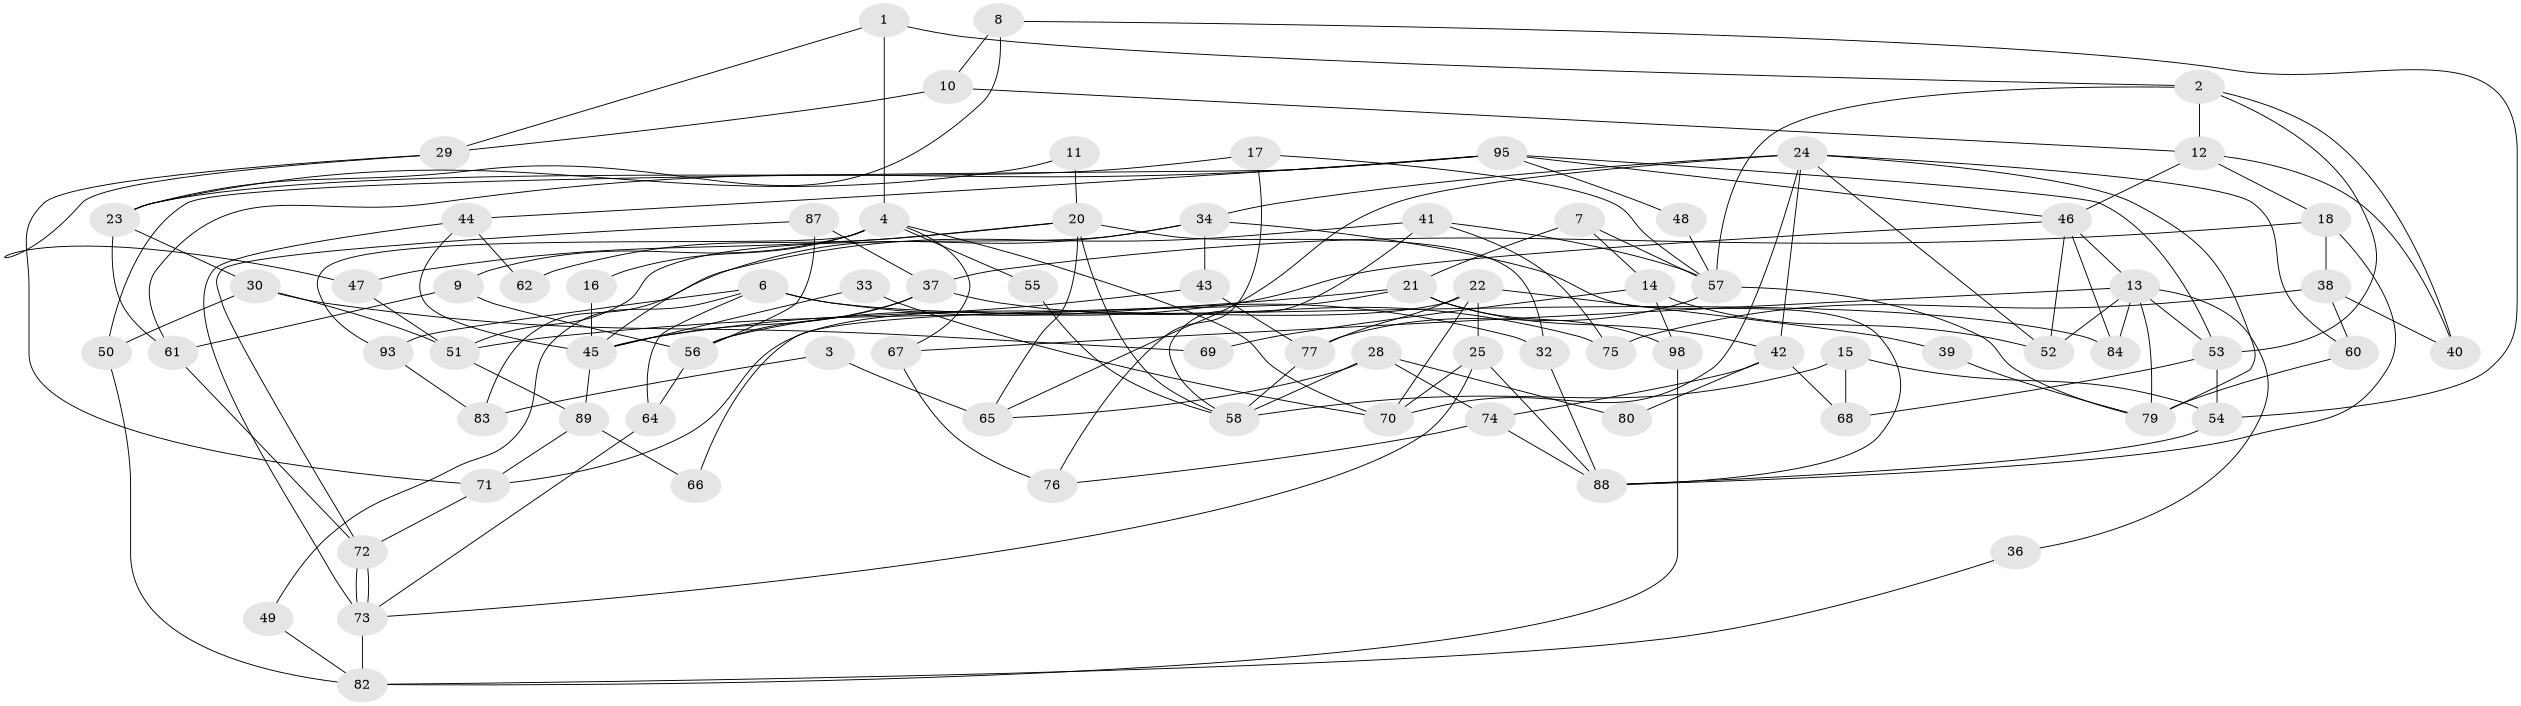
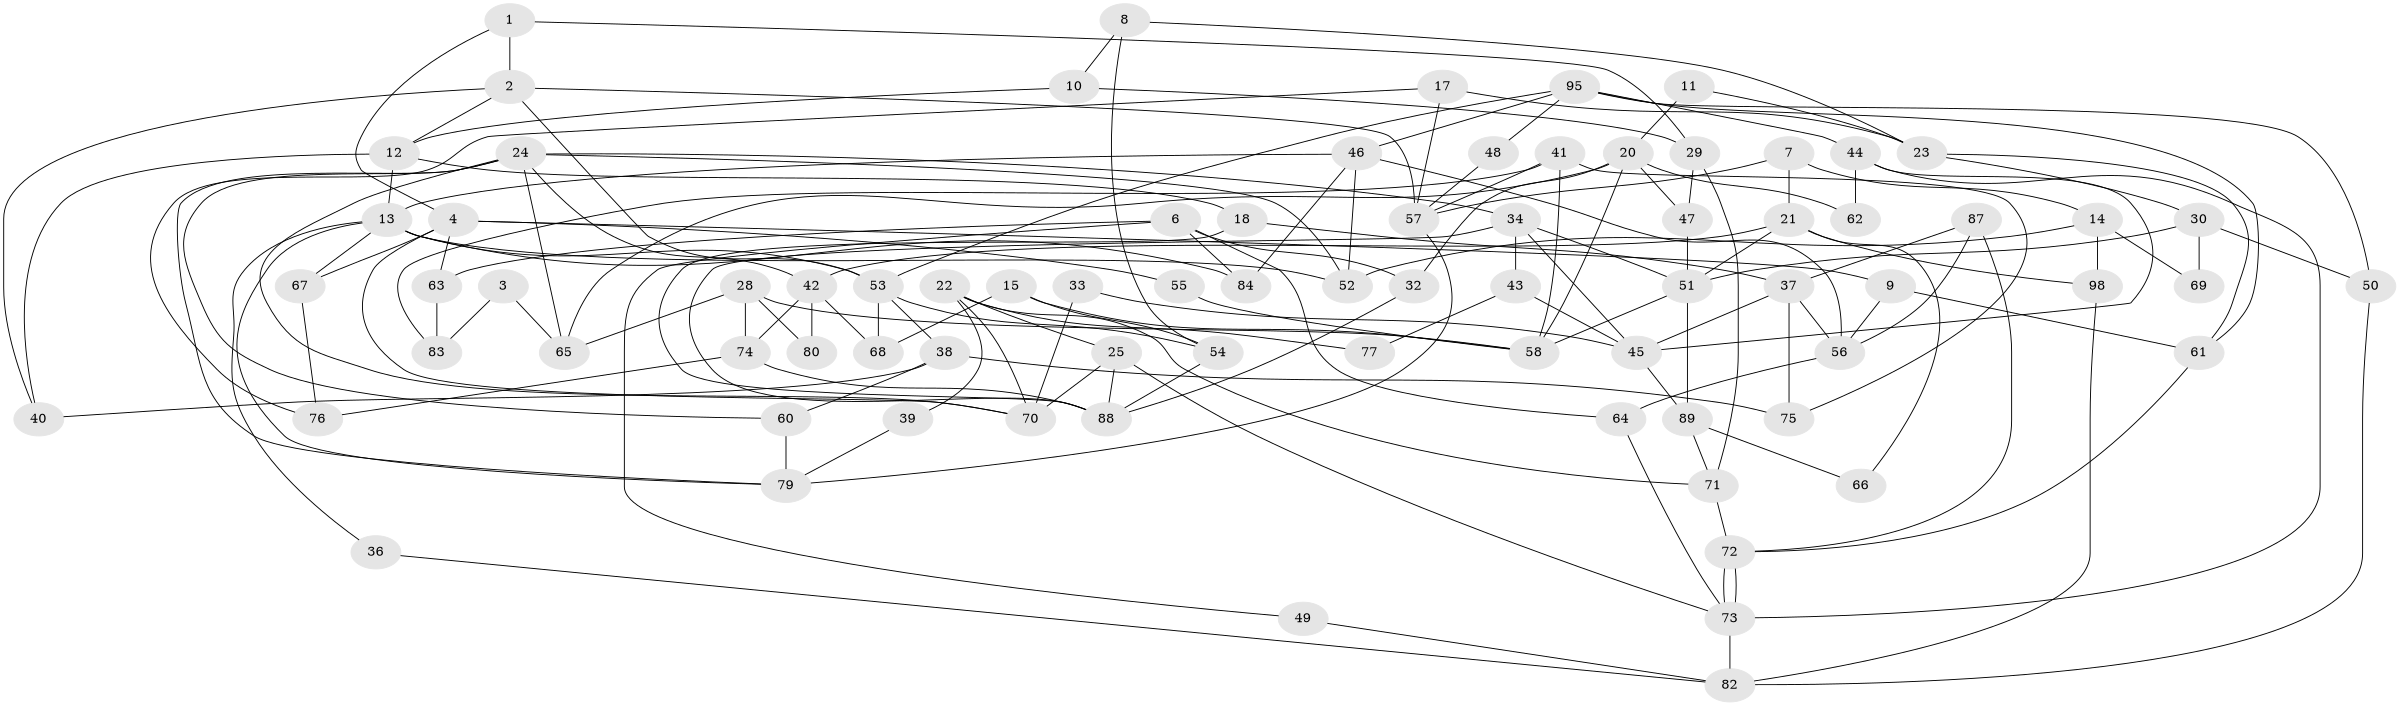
(2133, 187) -> (391, 187)
(2326, 253) -> (906, 314)
(591, 286) -> none
(1513, 320) -> none
(388, 353) -> (437, 286)
(1280, 379) -> (1614, 318)
